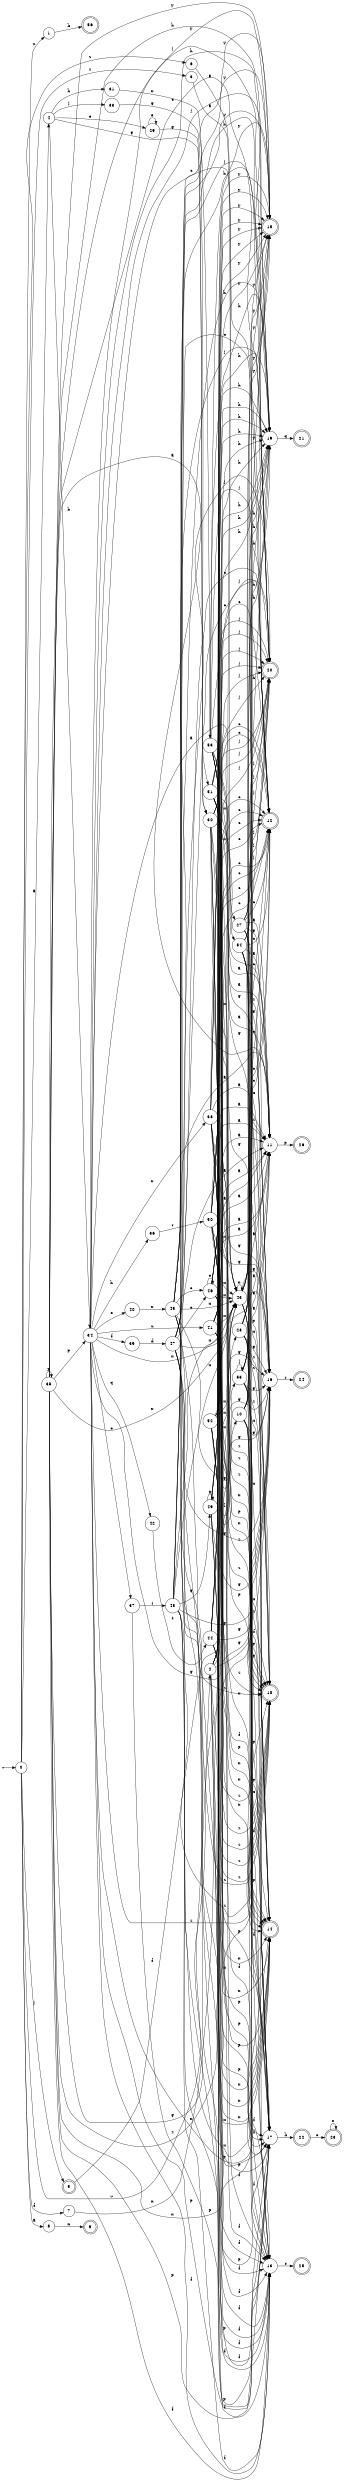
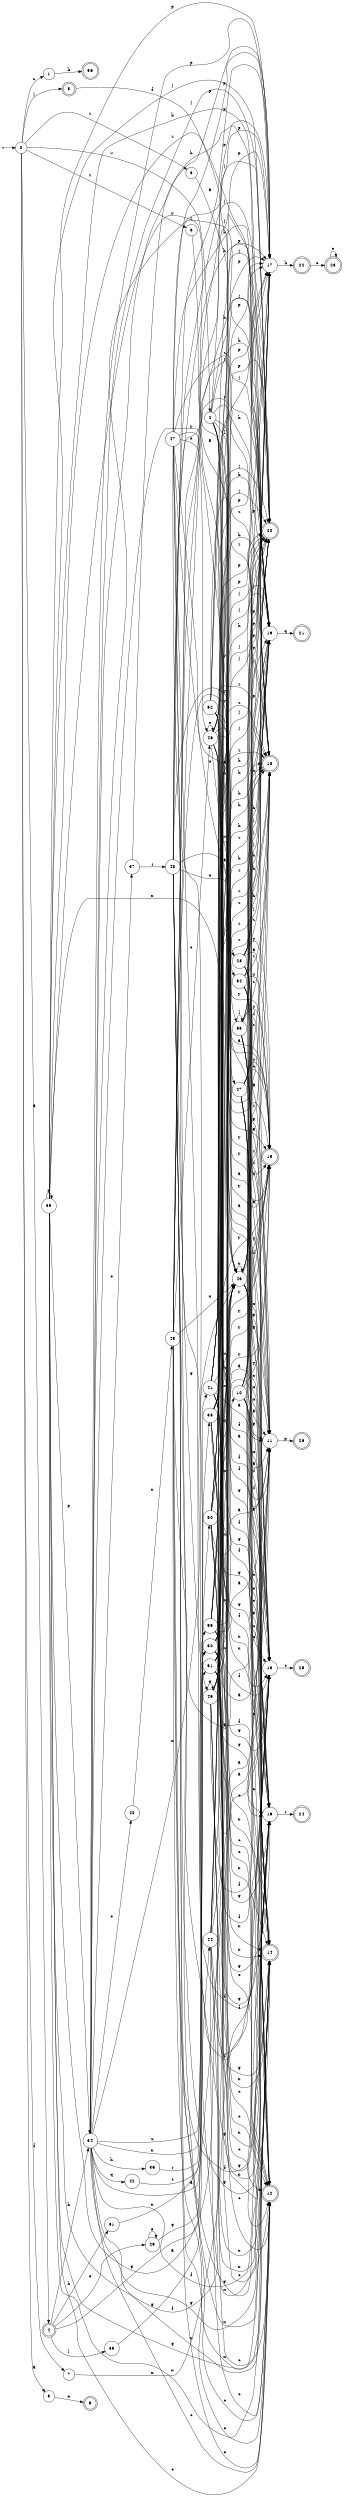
(49, 118) -> (49, 2330)
(210, 745) -> (210, 1626)
(132, 1344) -> none
